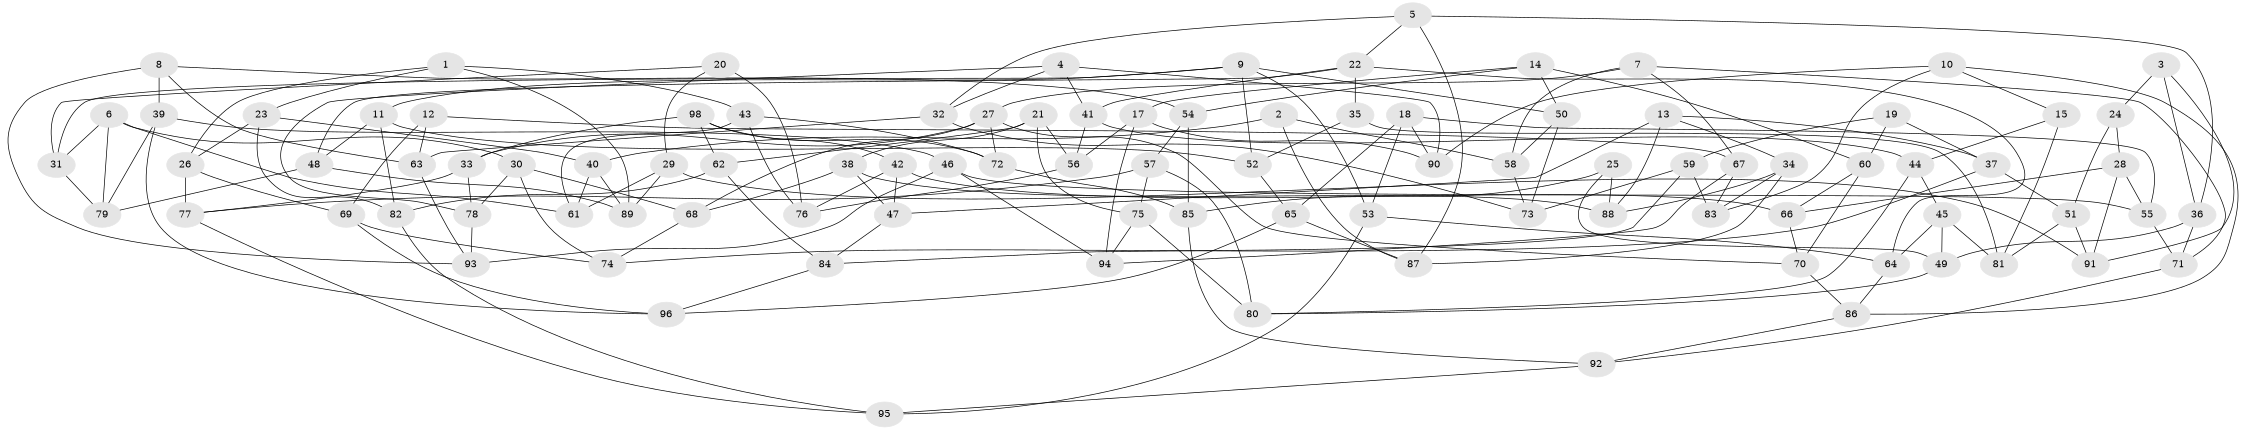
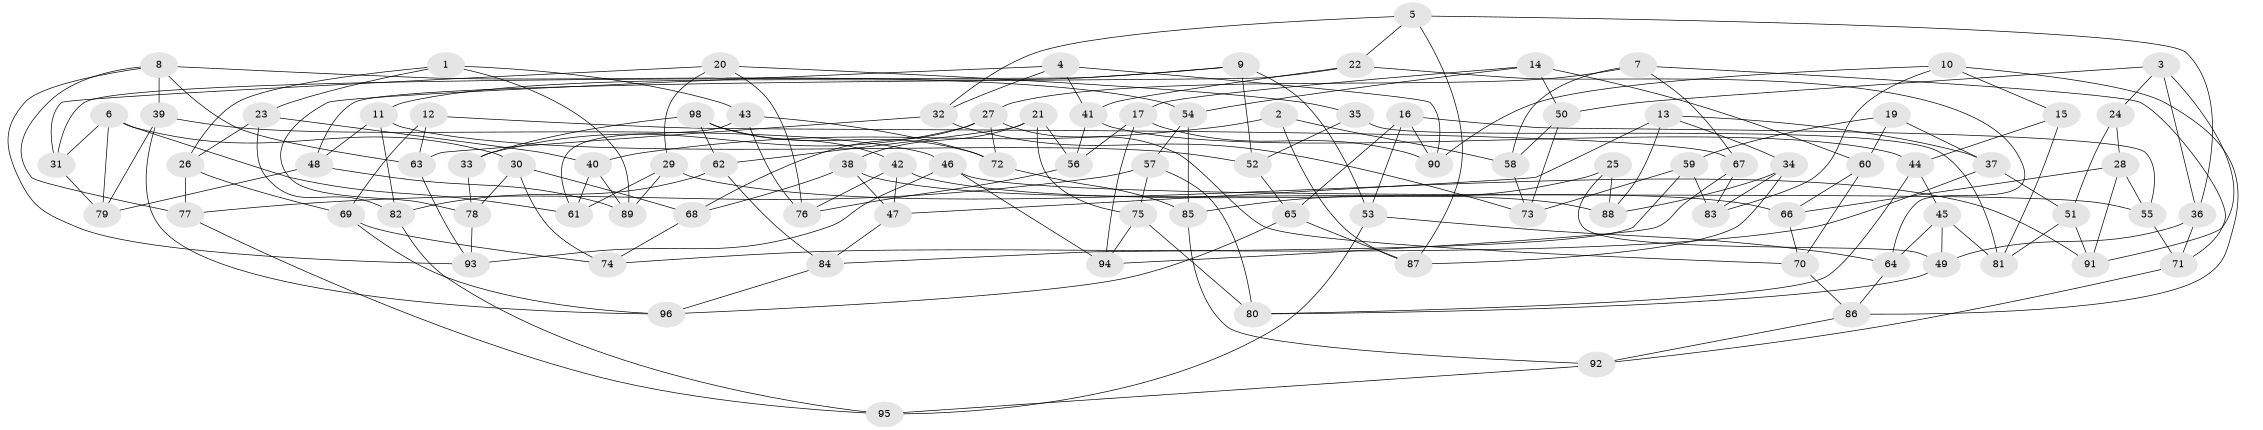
(1355, 90) -> (1084, 84)
(1401, 90) -> (1875, 85)
(1405, 115) -> (1405, 115)
(329, 197) -> (22, 157)
